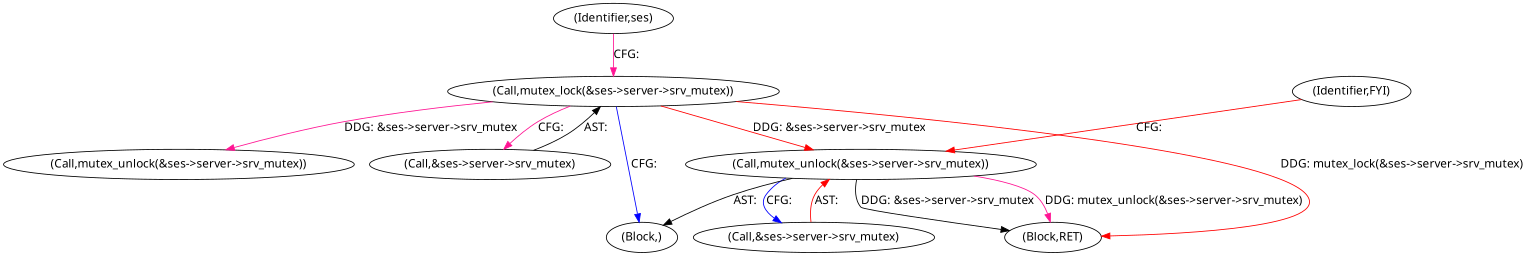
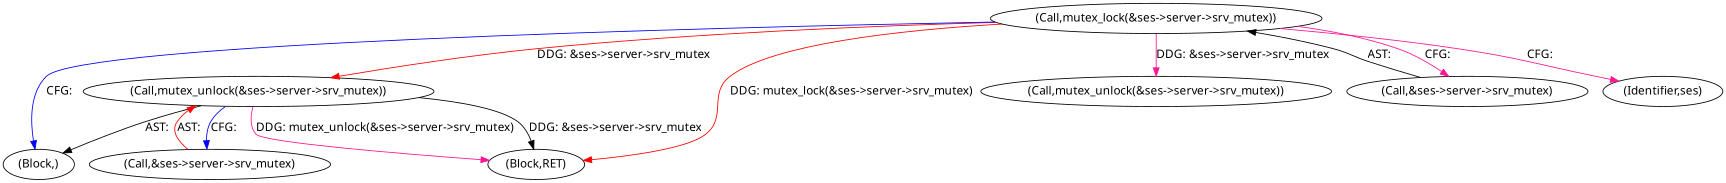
(613, 51) -> (1446, 47)
(1352, 91) -> none
